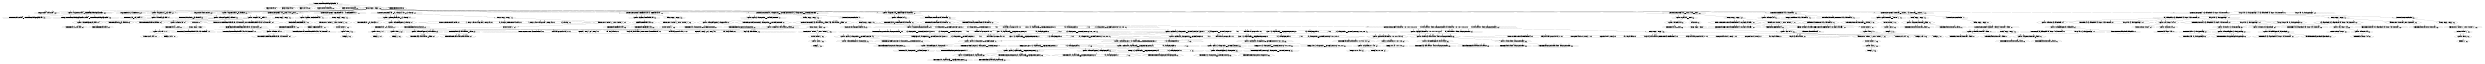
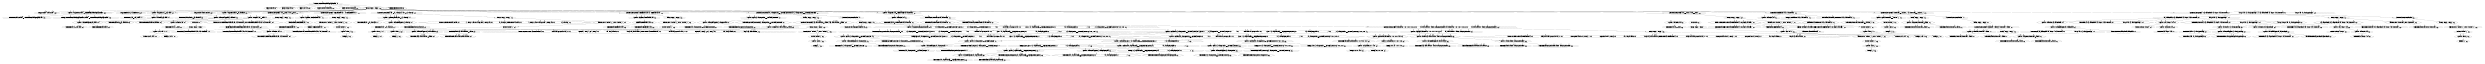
(1685, 18) -> none
none -> (851, 46)
